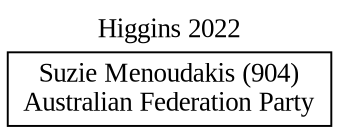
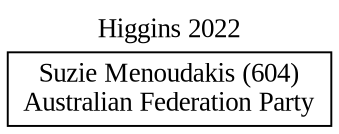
(170, 89) -> (170, 89)
